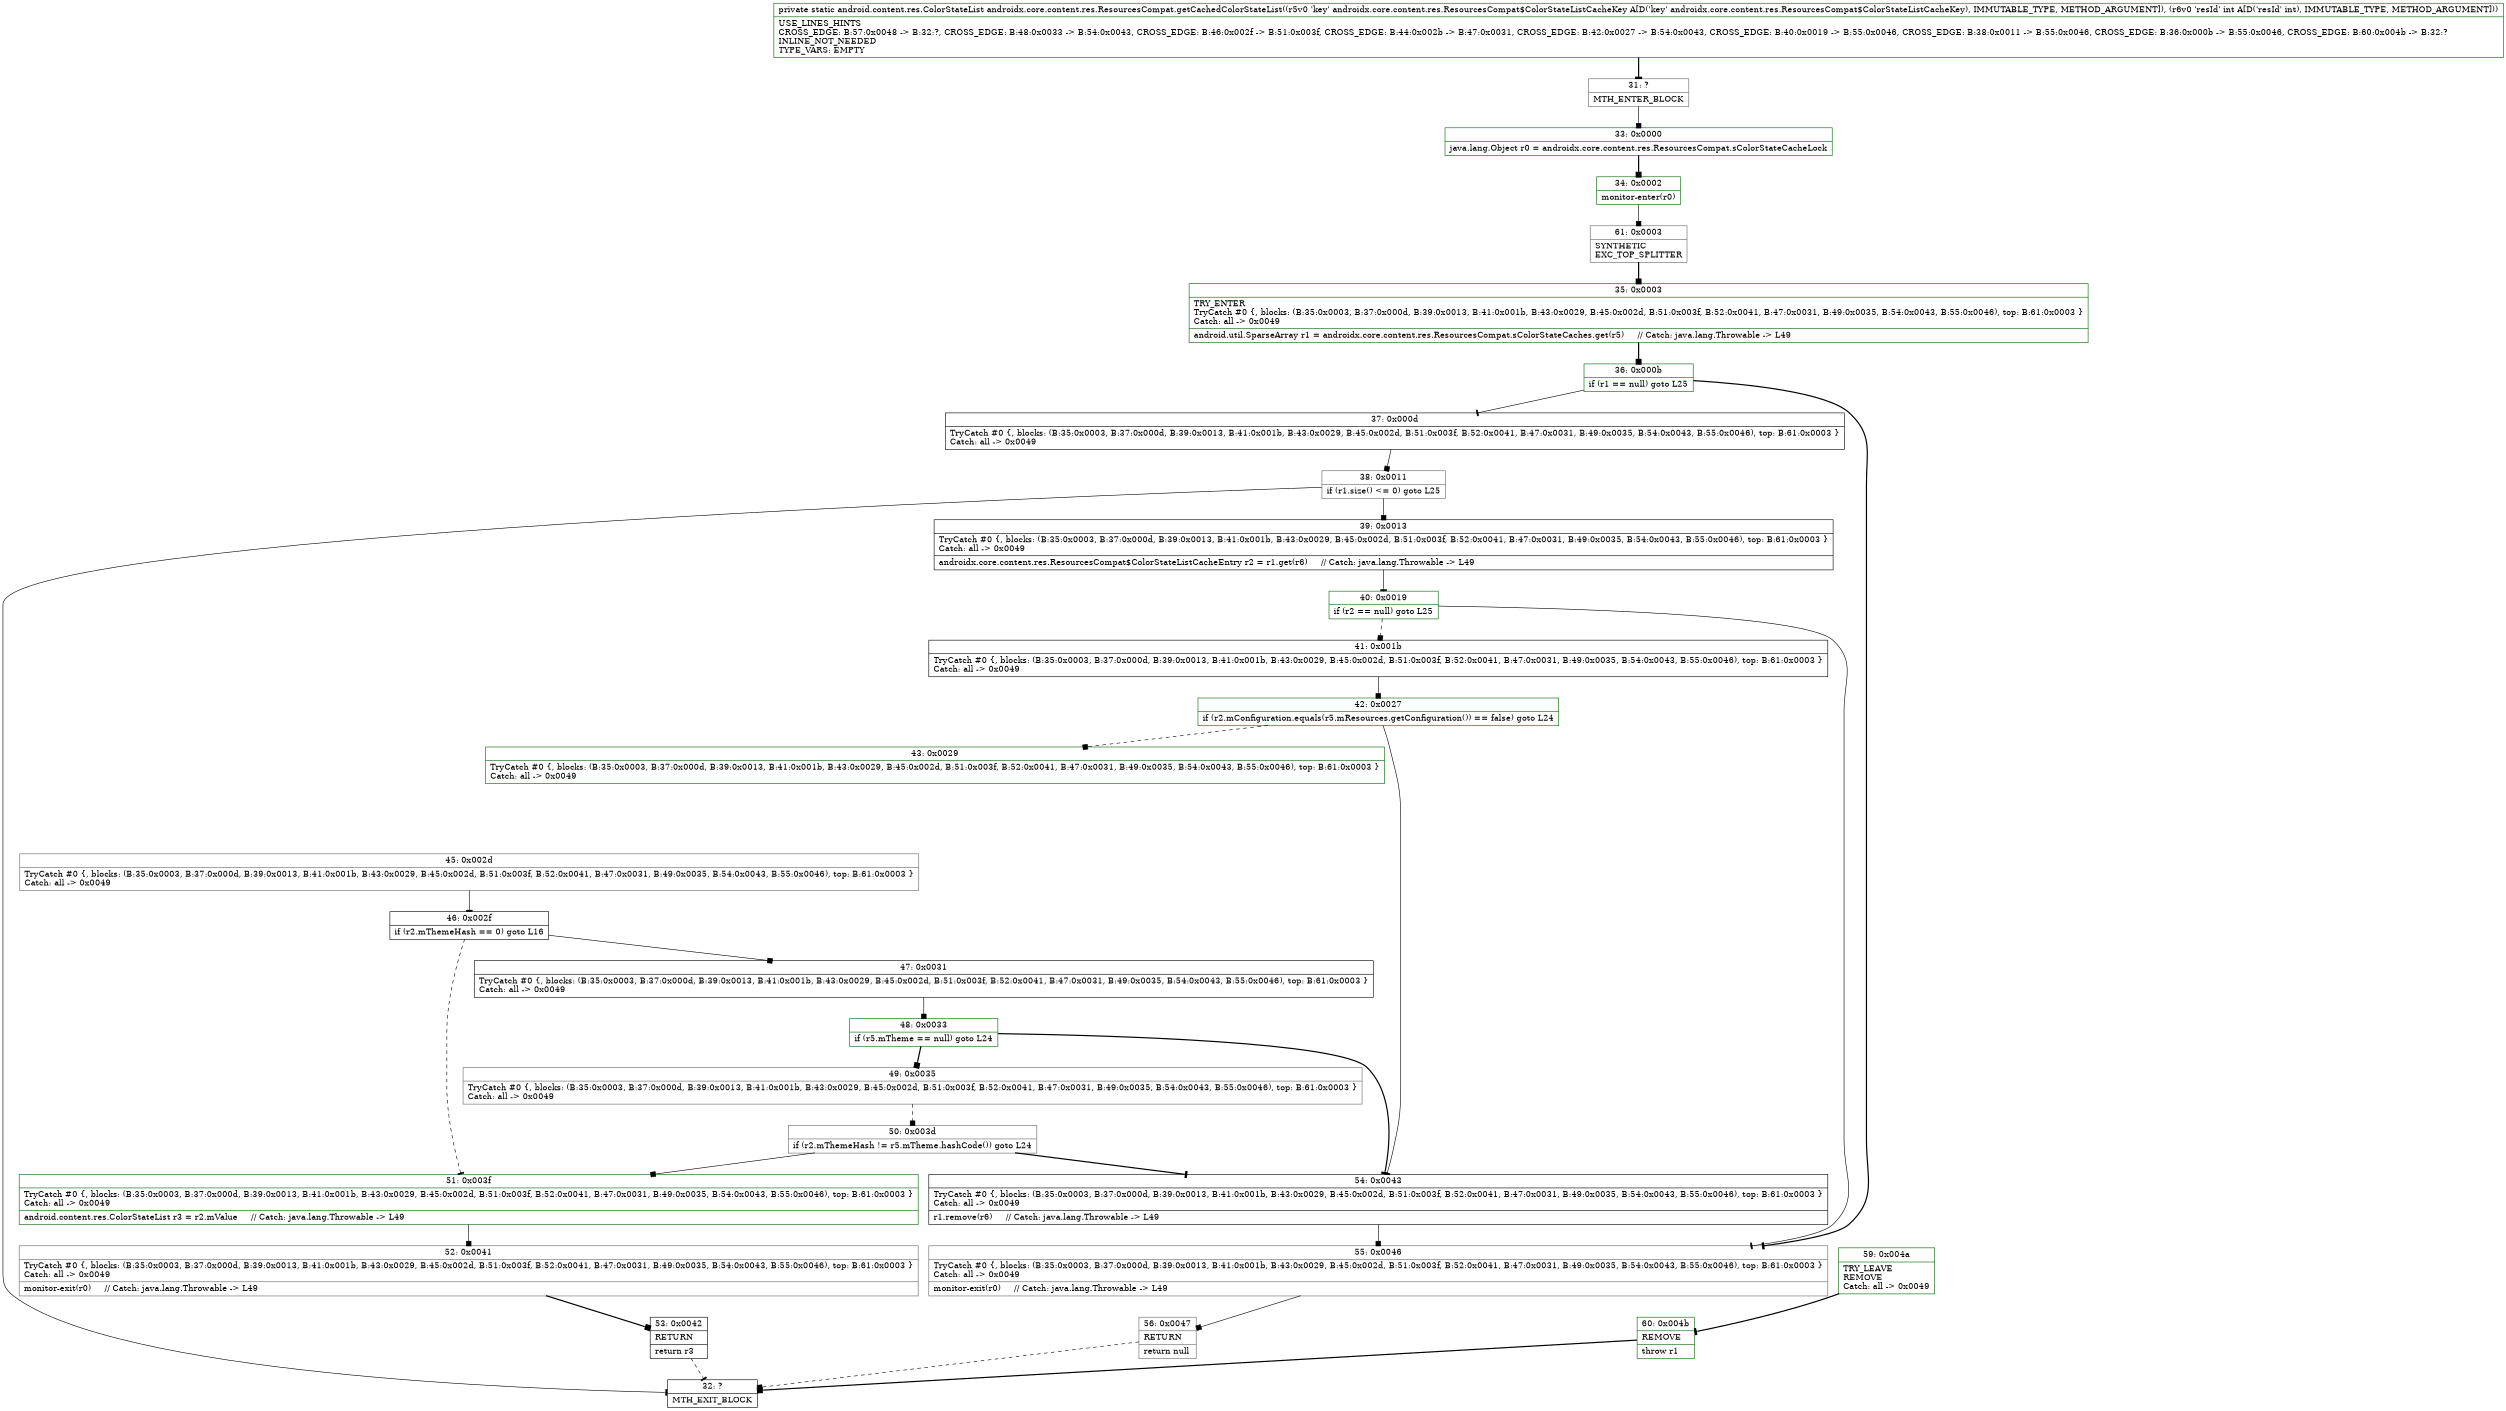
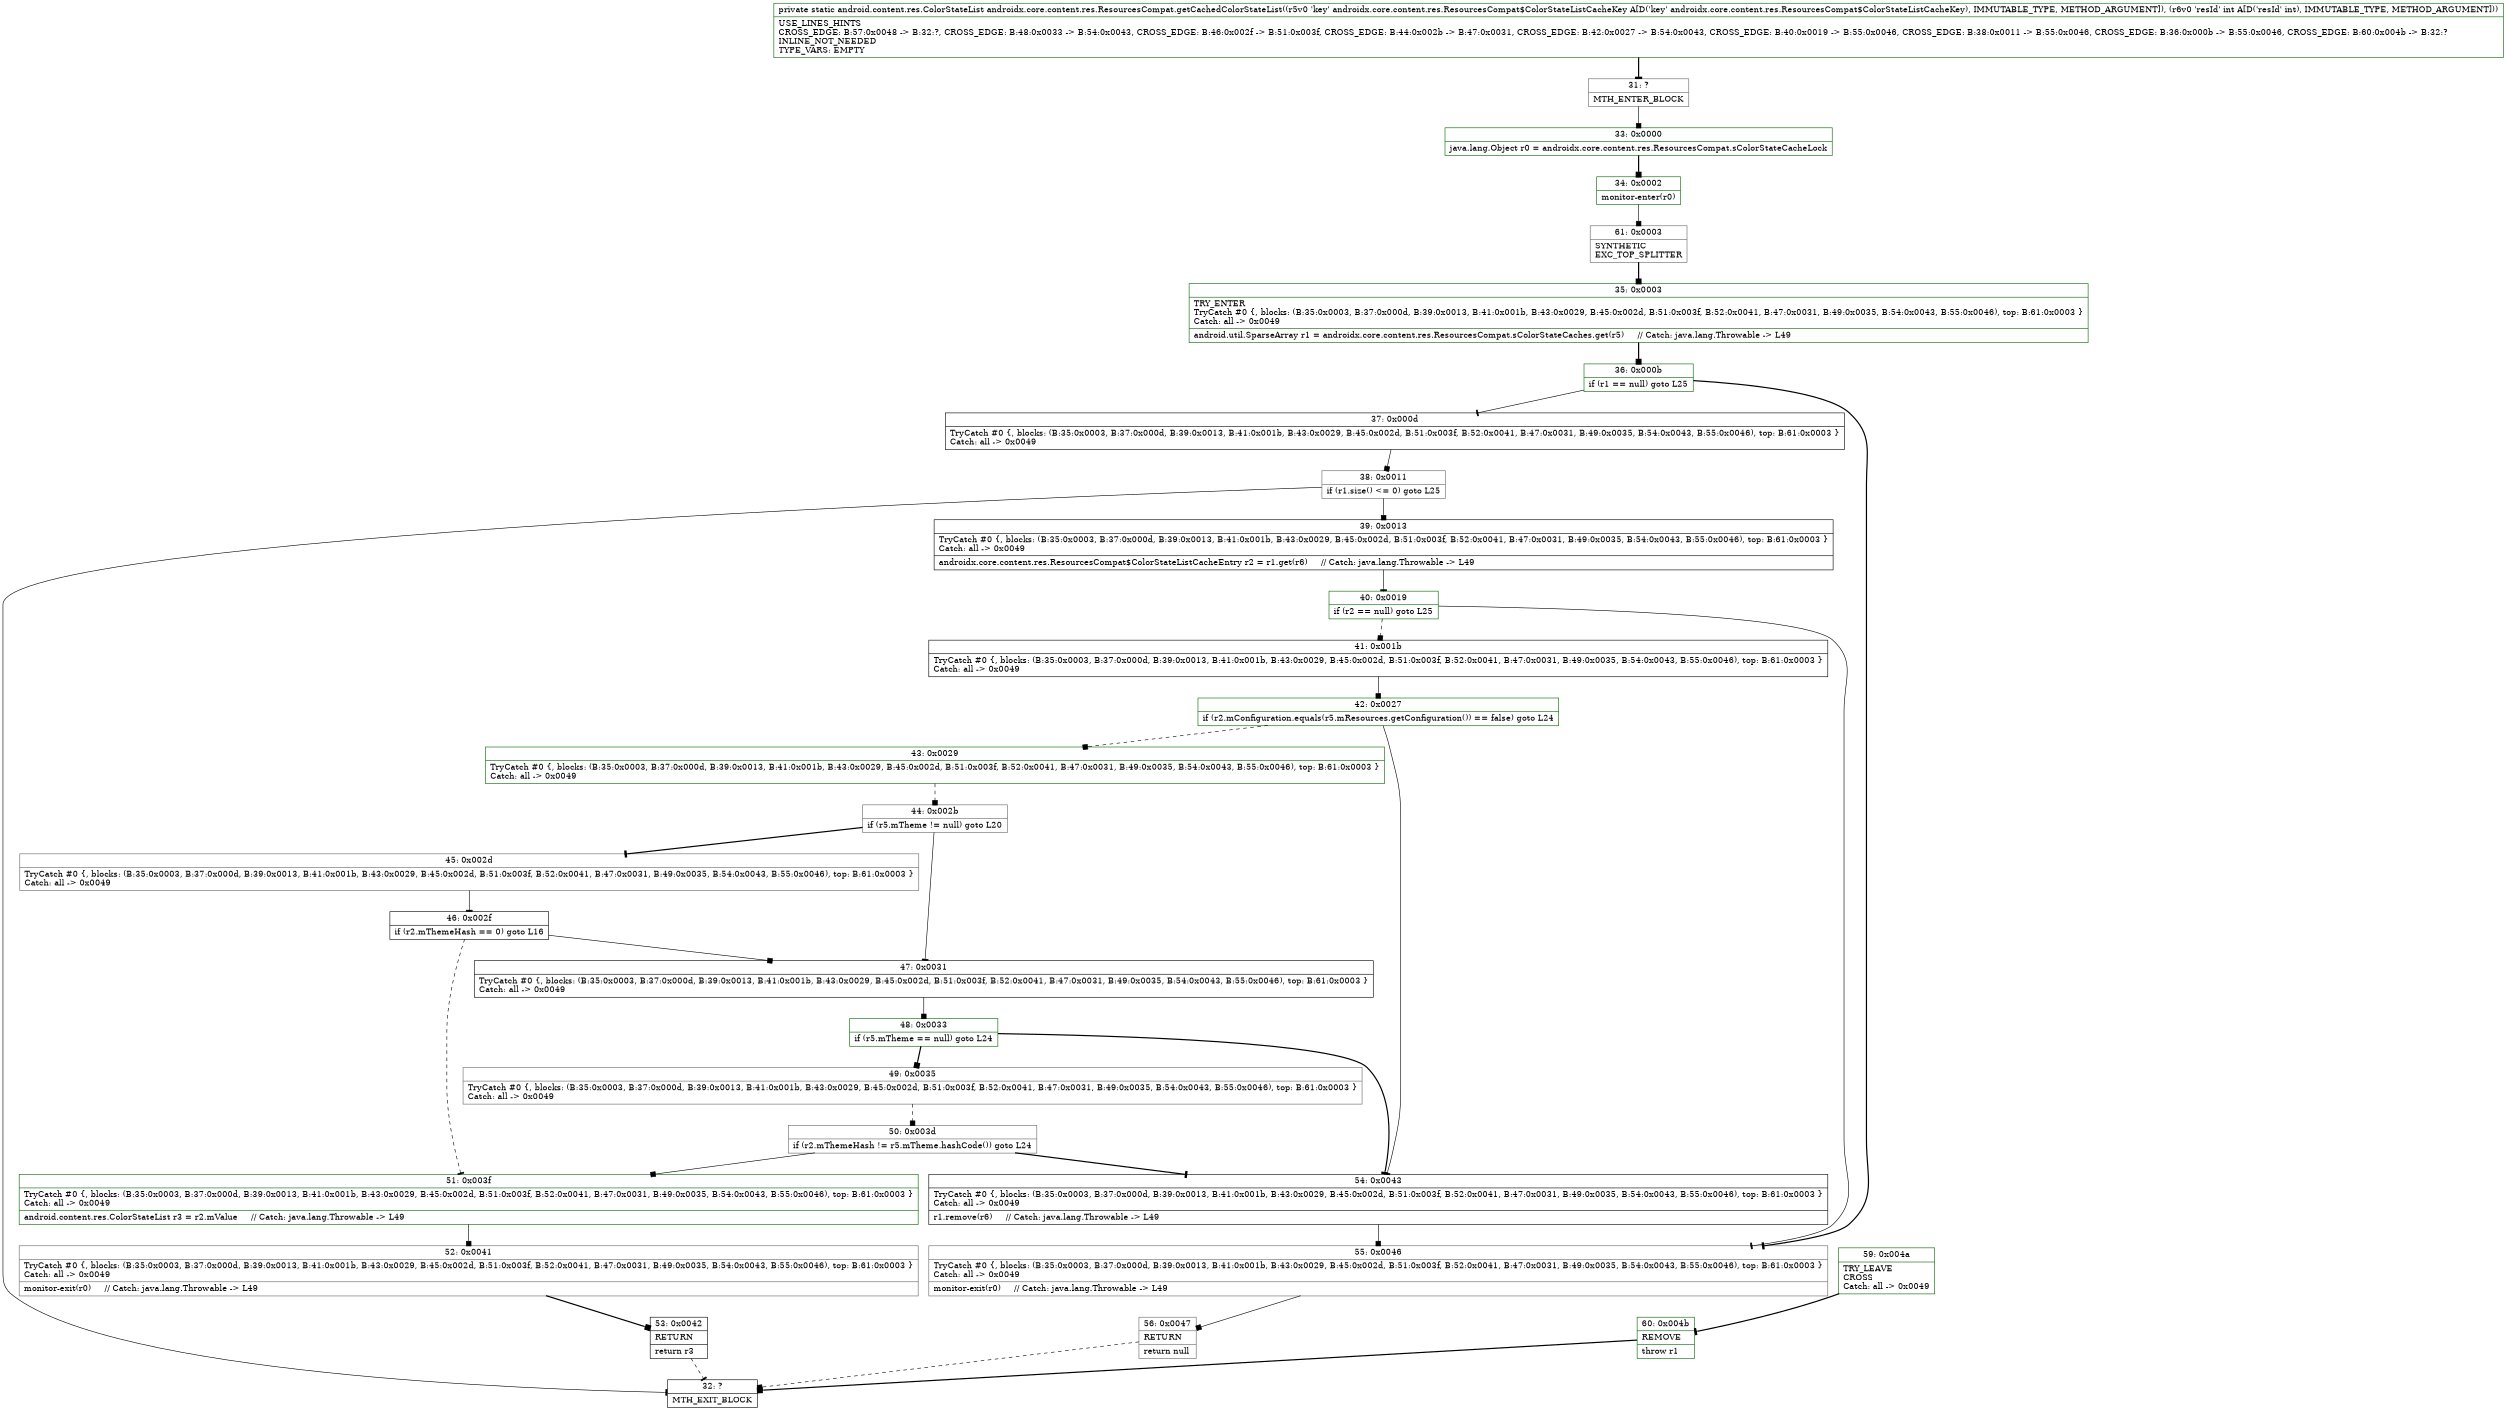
none -> (935, 819)
(1863, 1278) -> (1858, 1278)
